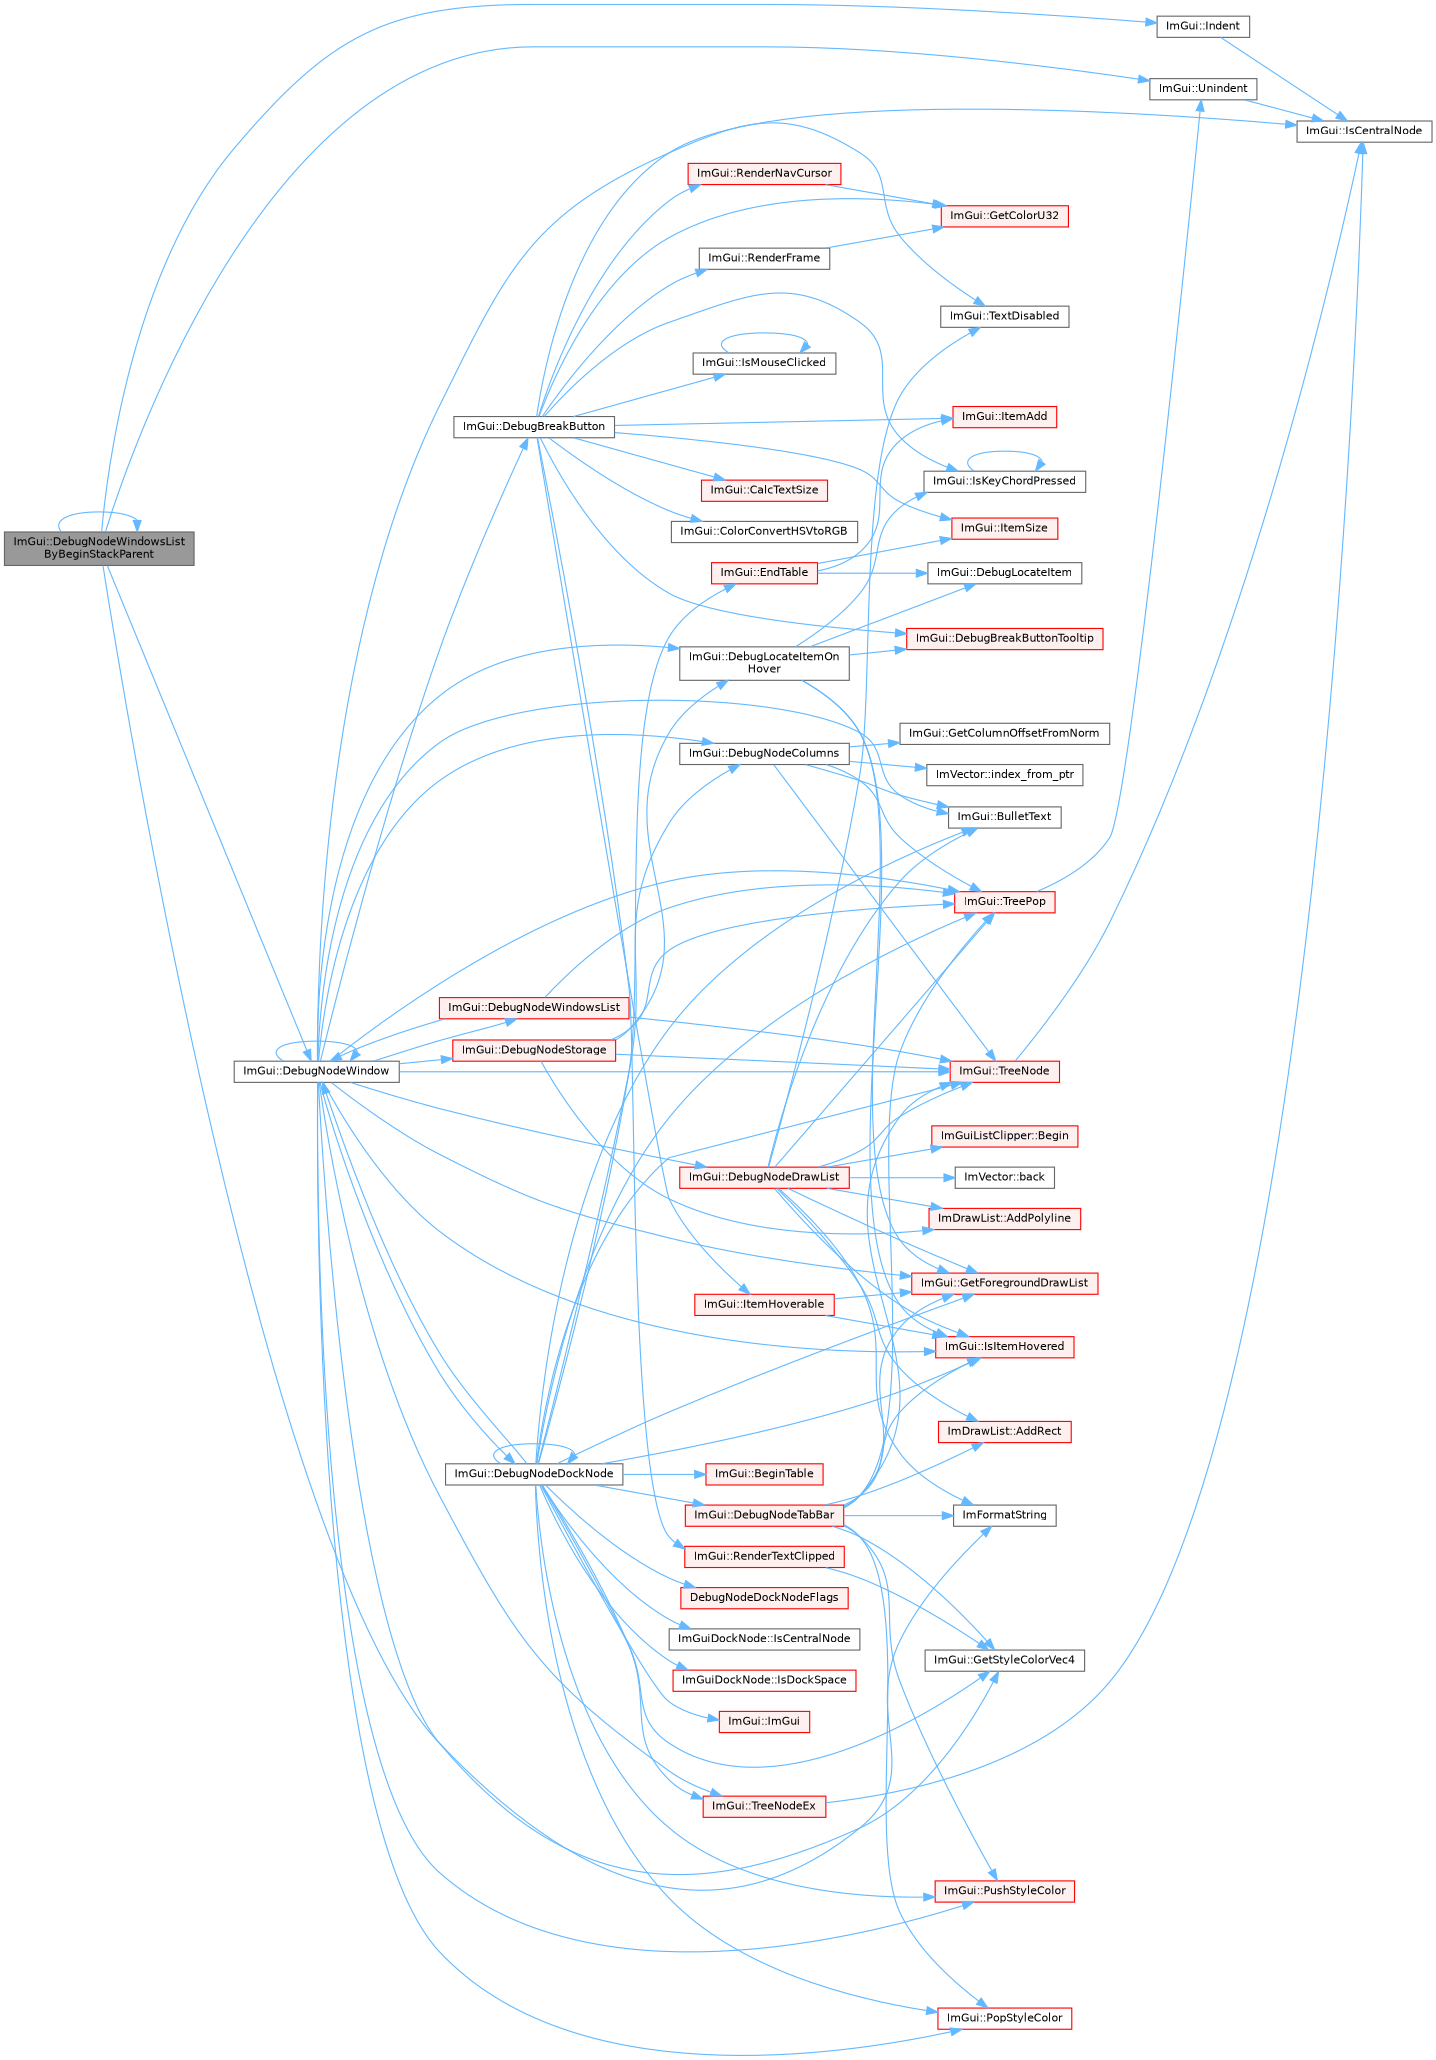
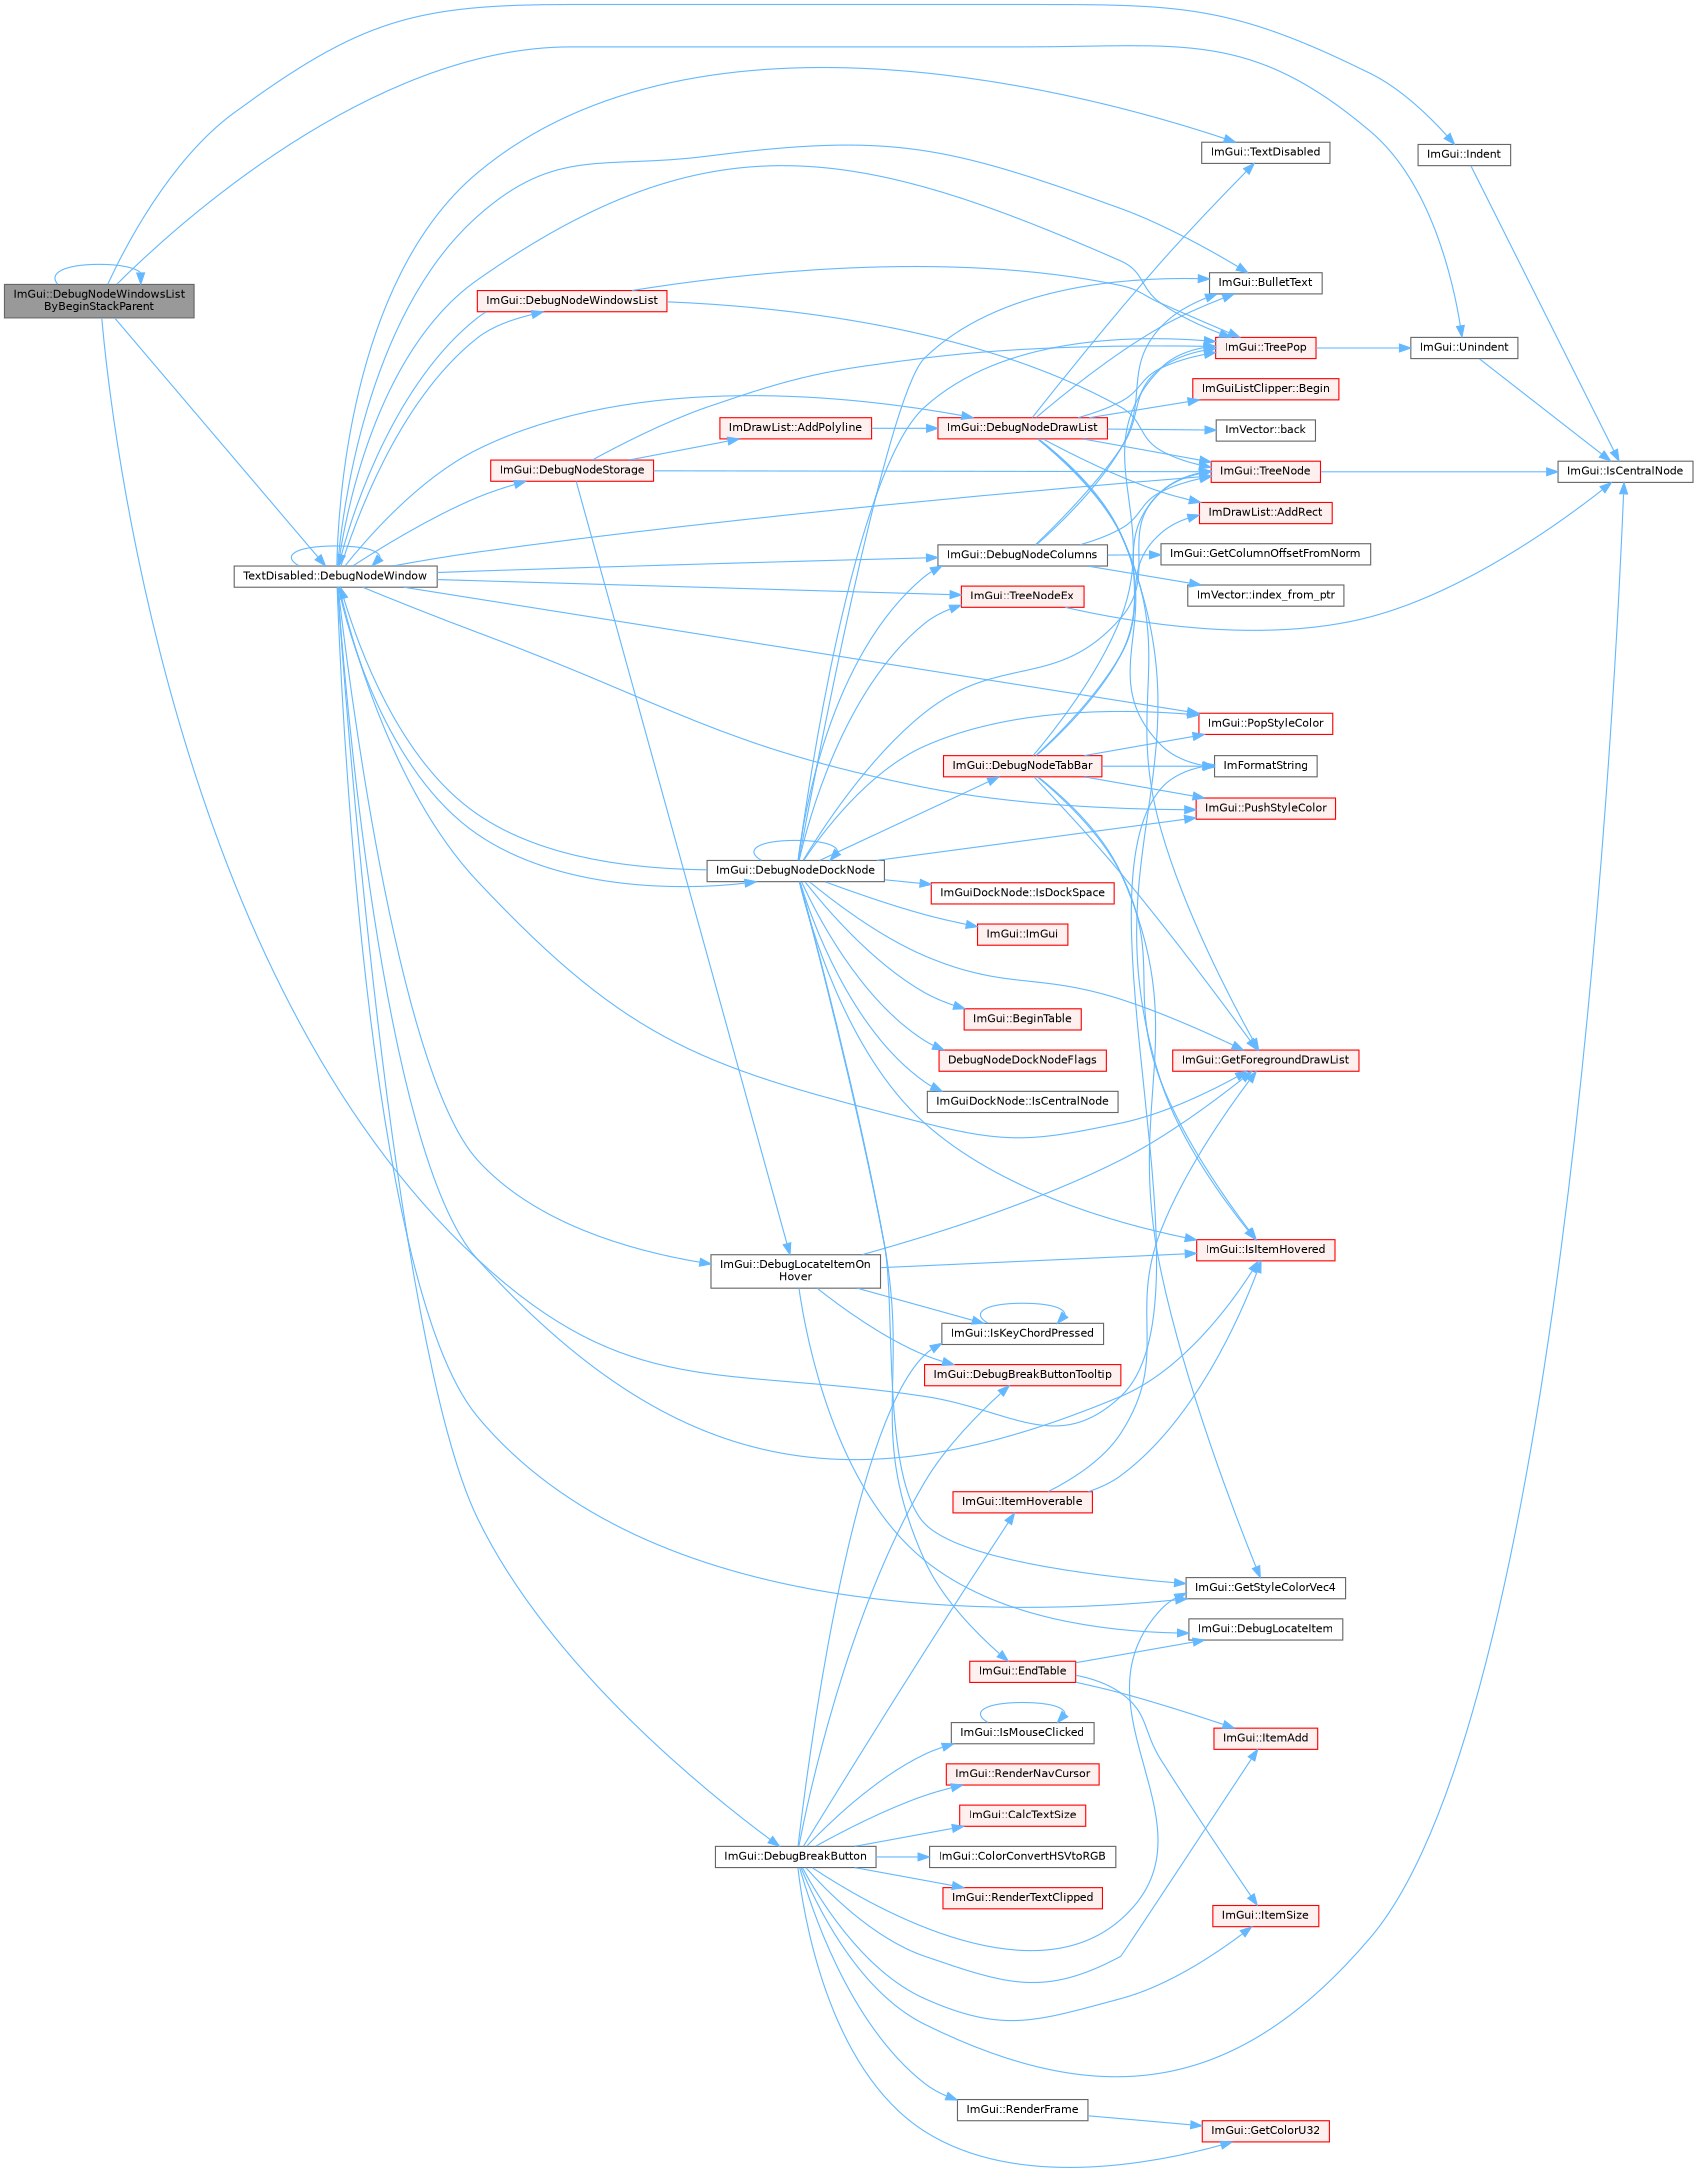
(868, 192) -> none
(317, 1072) -> (336, 577)
(863, 1195) -> (888, 428)
(906, 1599) -> (1126, 1913)
